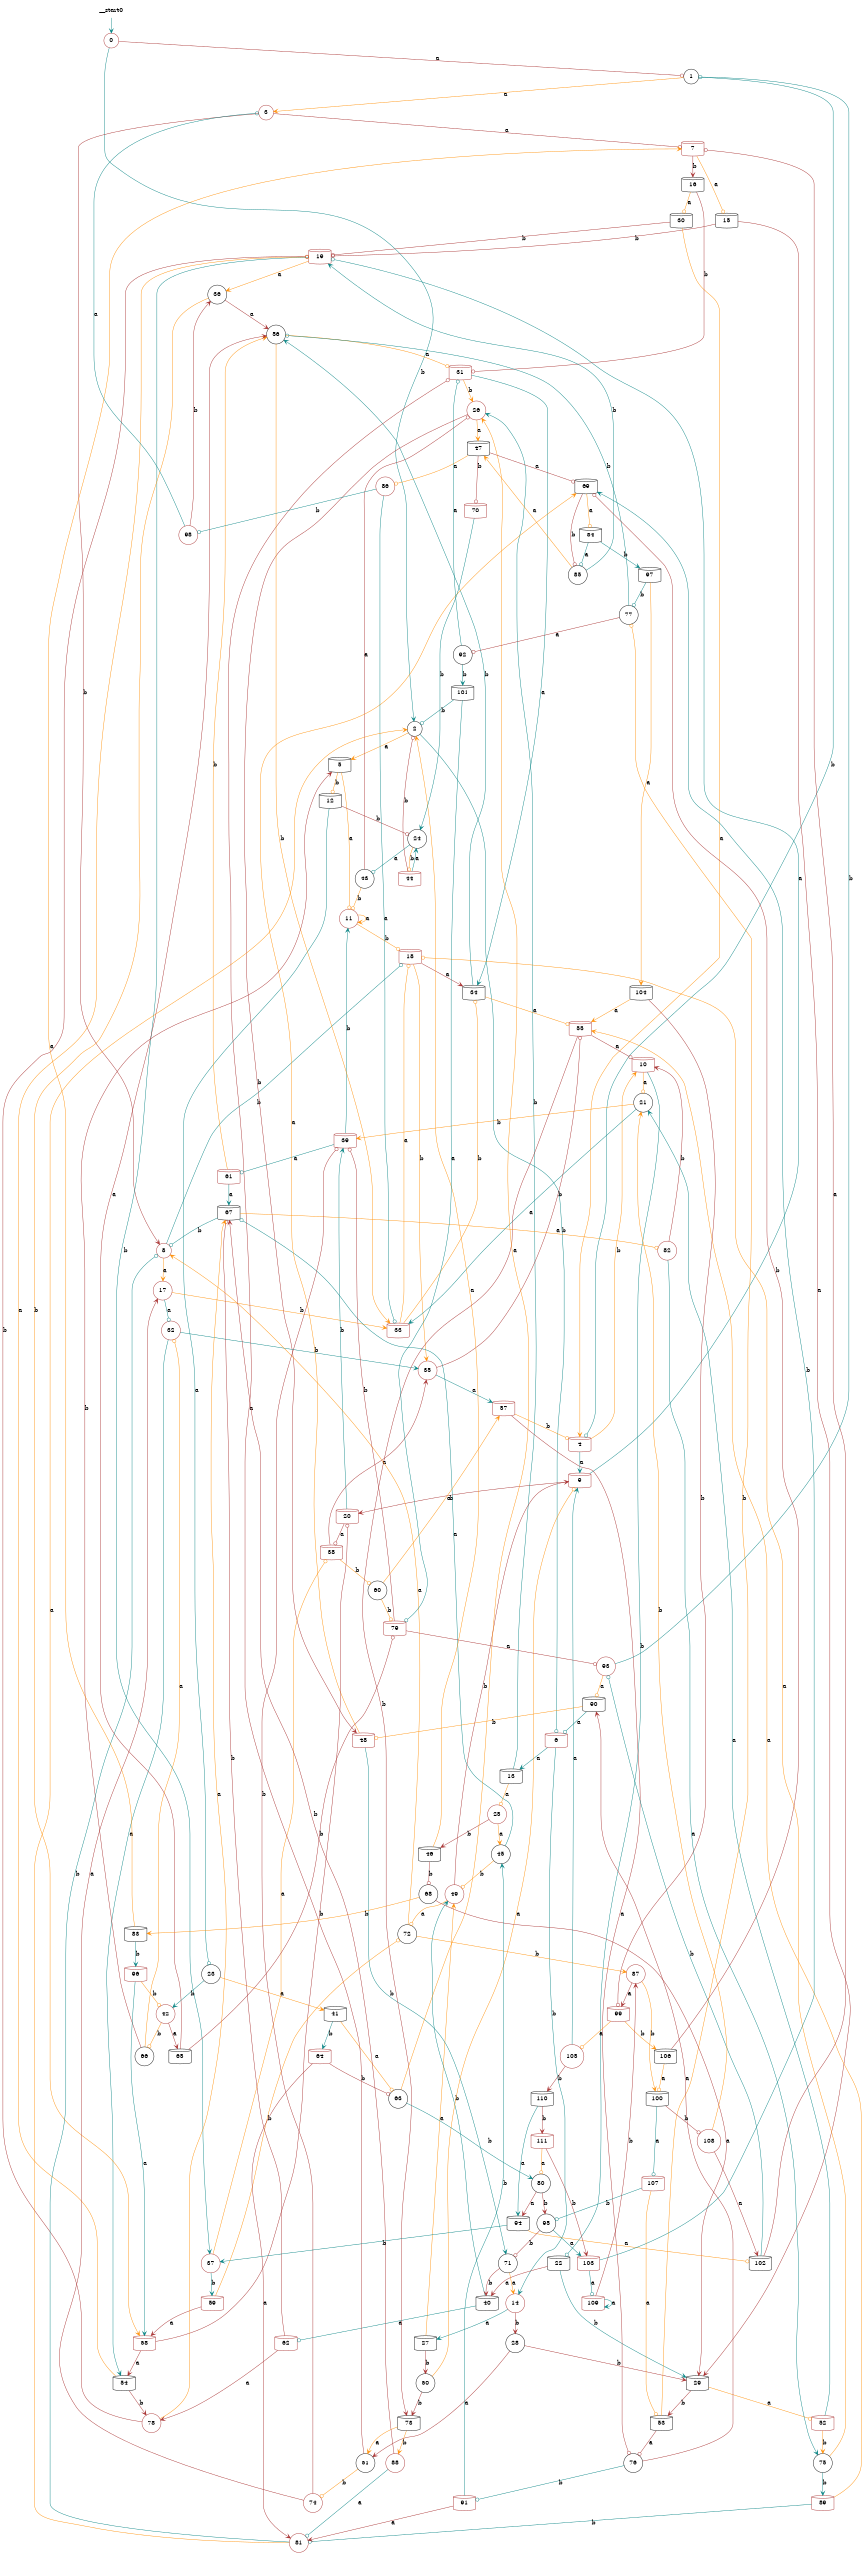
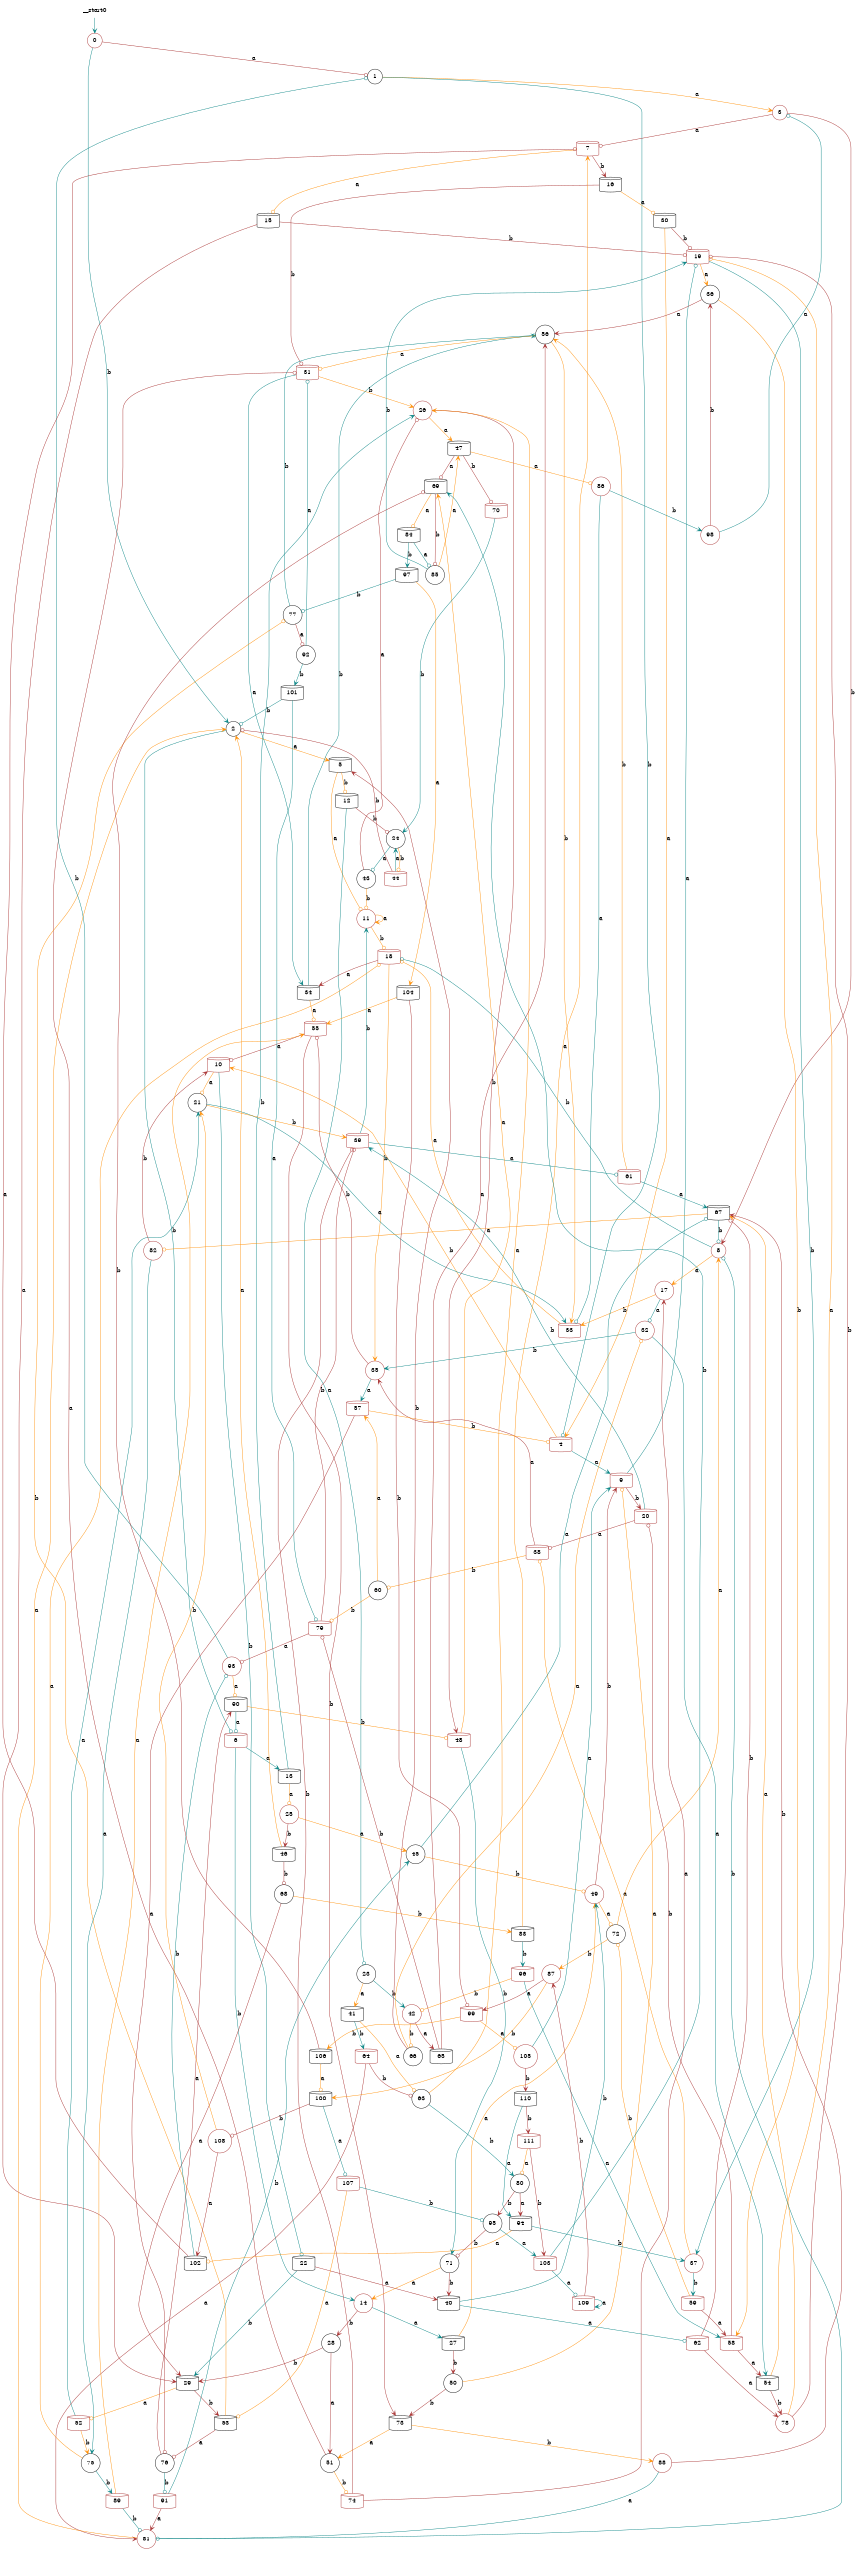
(284, 511) -> (654, 510)
(478, 1174) -> none
(313, 2503) -> (352, 2501)
